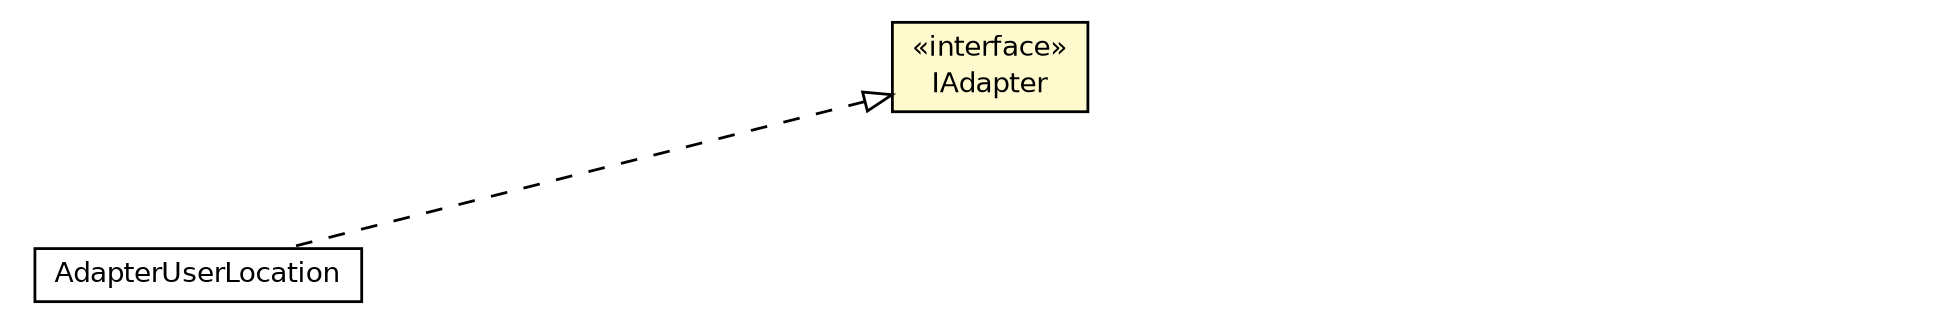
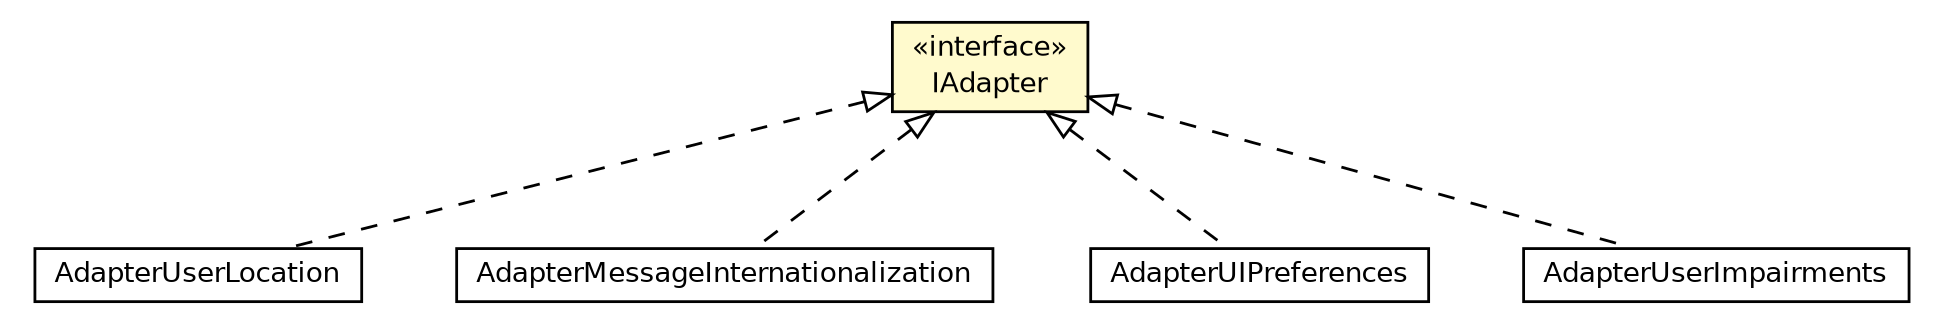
none -> (725, 274)
none -> (1258, 274)
none -> (1716, 274)
